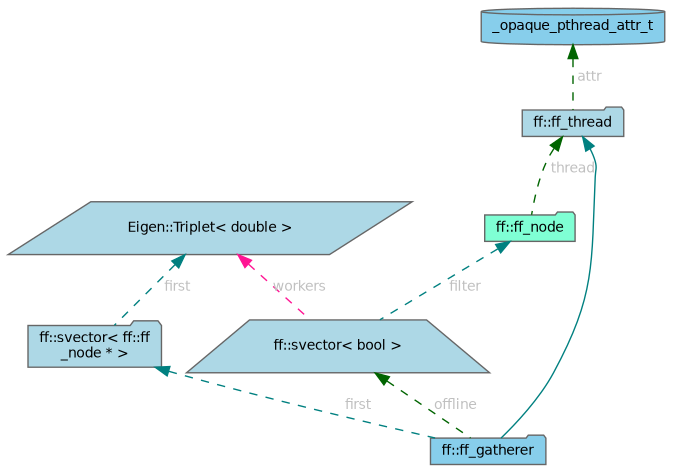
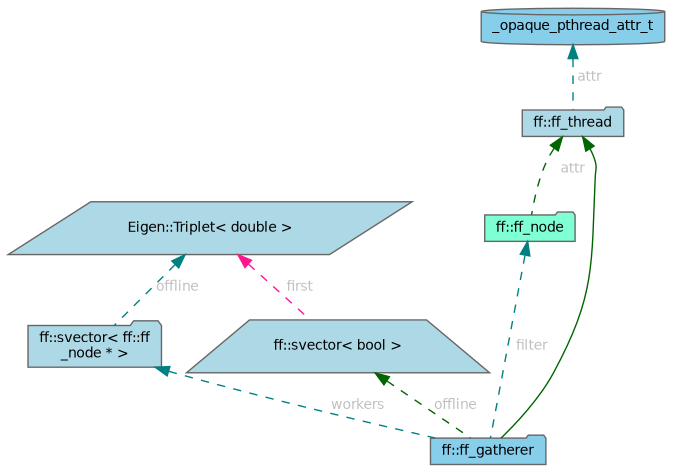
(573, 84) -> (573, 84)
(571, 169) -> (571, 169)
(439, 284) -> (508, 347)
(175, 287) -> (175, 287)
(298, 287) -> (298, 287)
(583, 305) -> (583, 305)
(356, 405) -> (356, 405)
